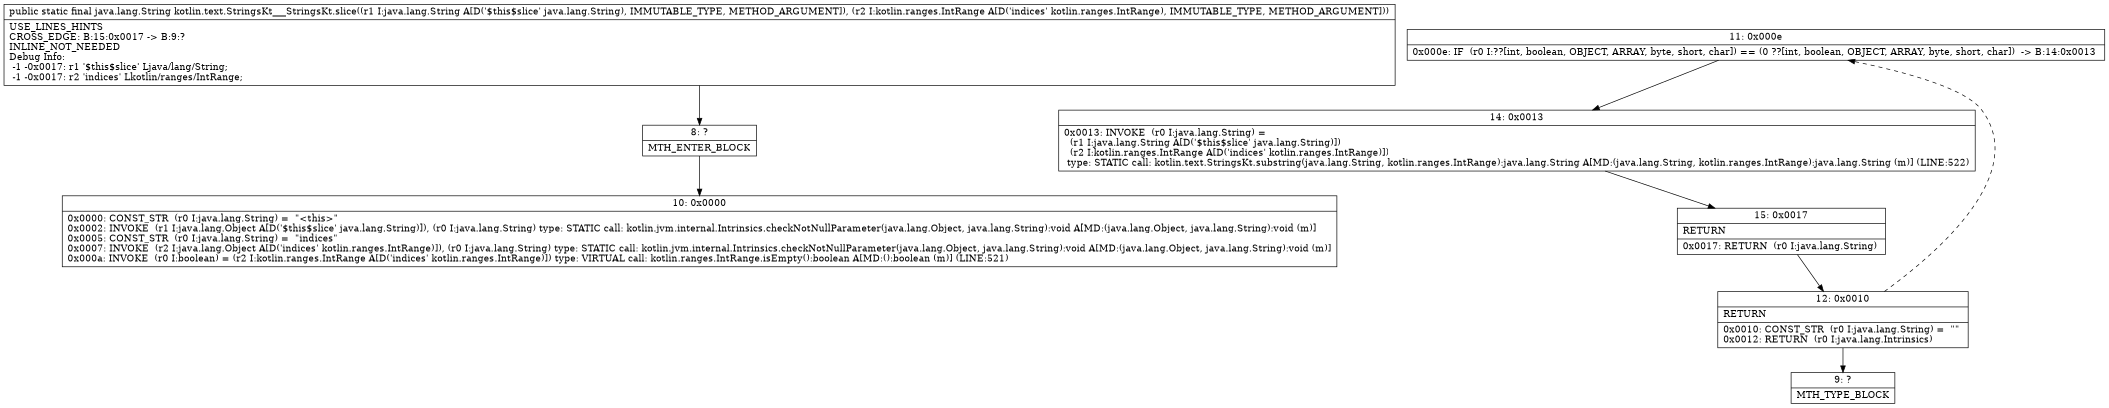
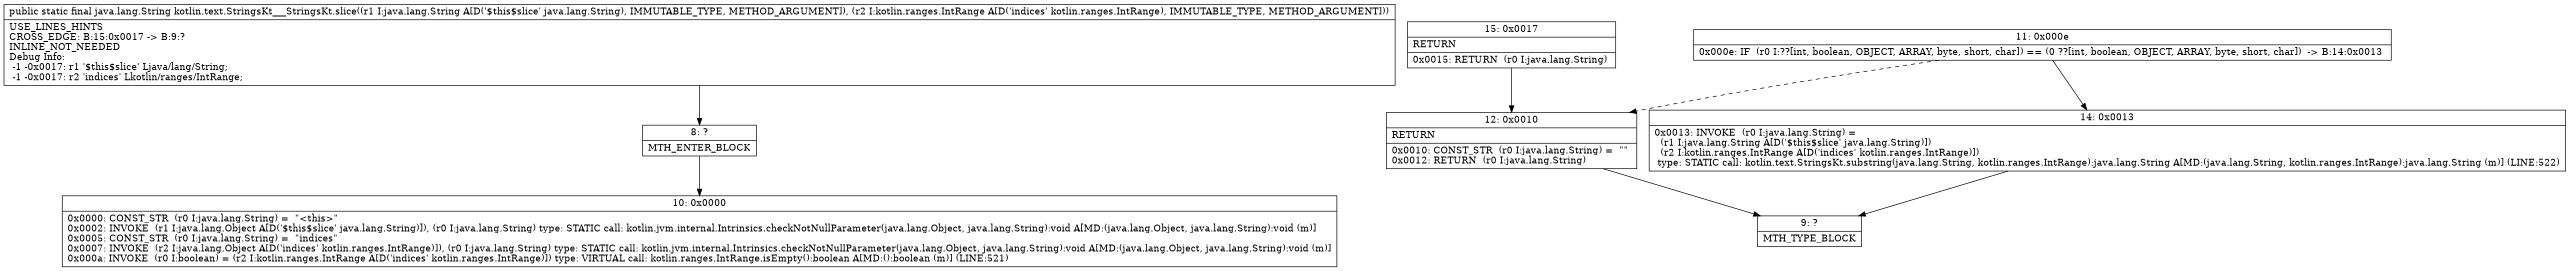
(1994, 152) -> (1787, 84)
(1657, 189) -> (1937, 192)
(1781, 246) -> (1512, 60)
(1830, 340) -> (1491, 161)
